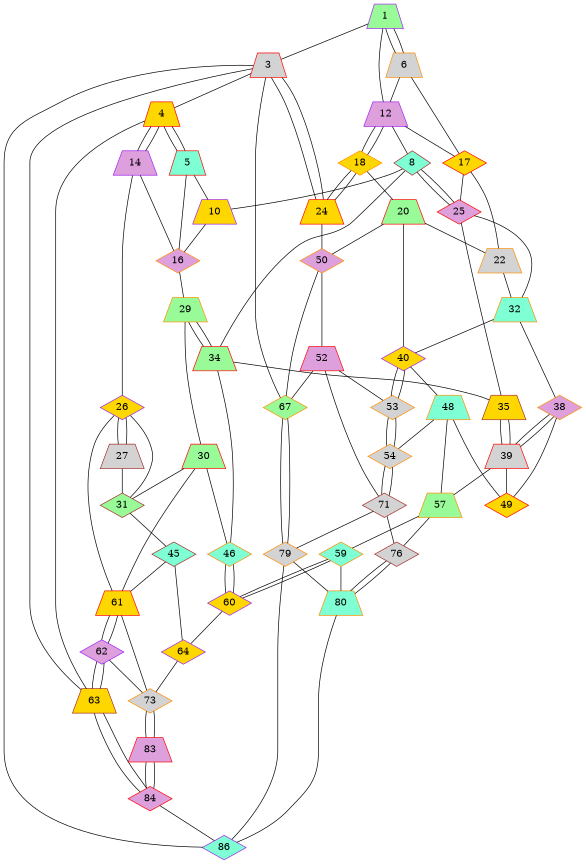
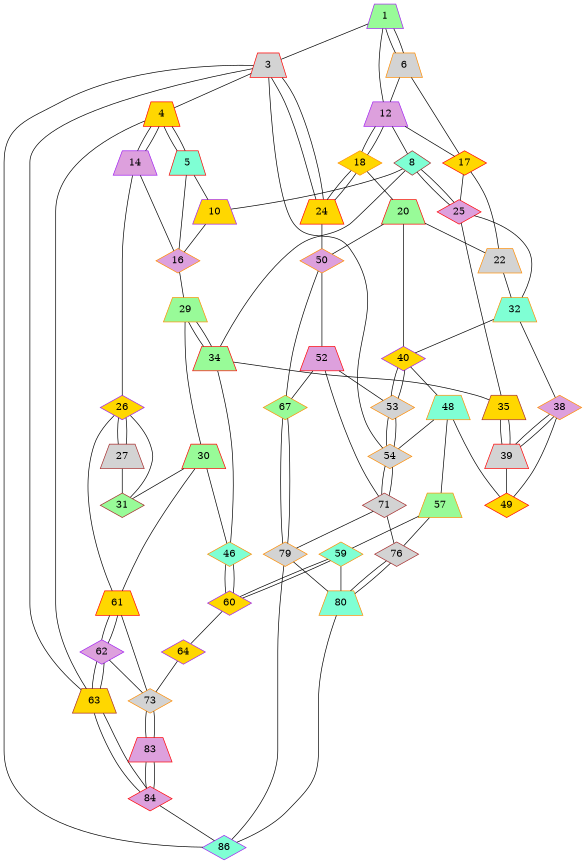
(255, 240) -> (341, 241)
(472, 482) -> none
(174, 554) -> none
